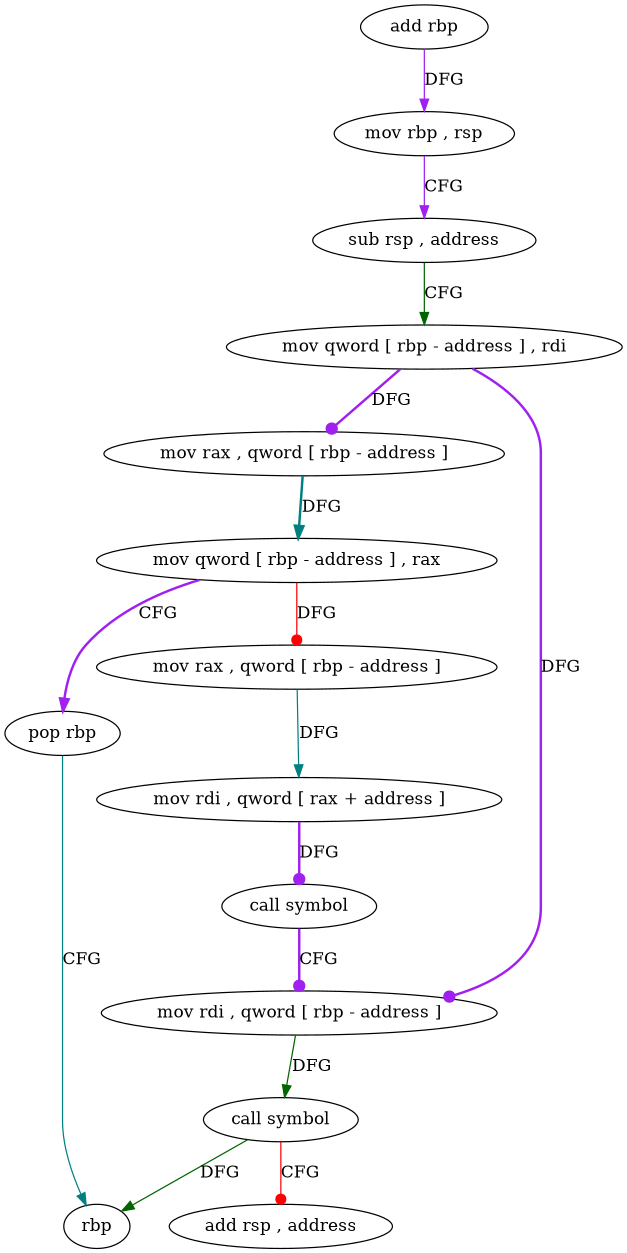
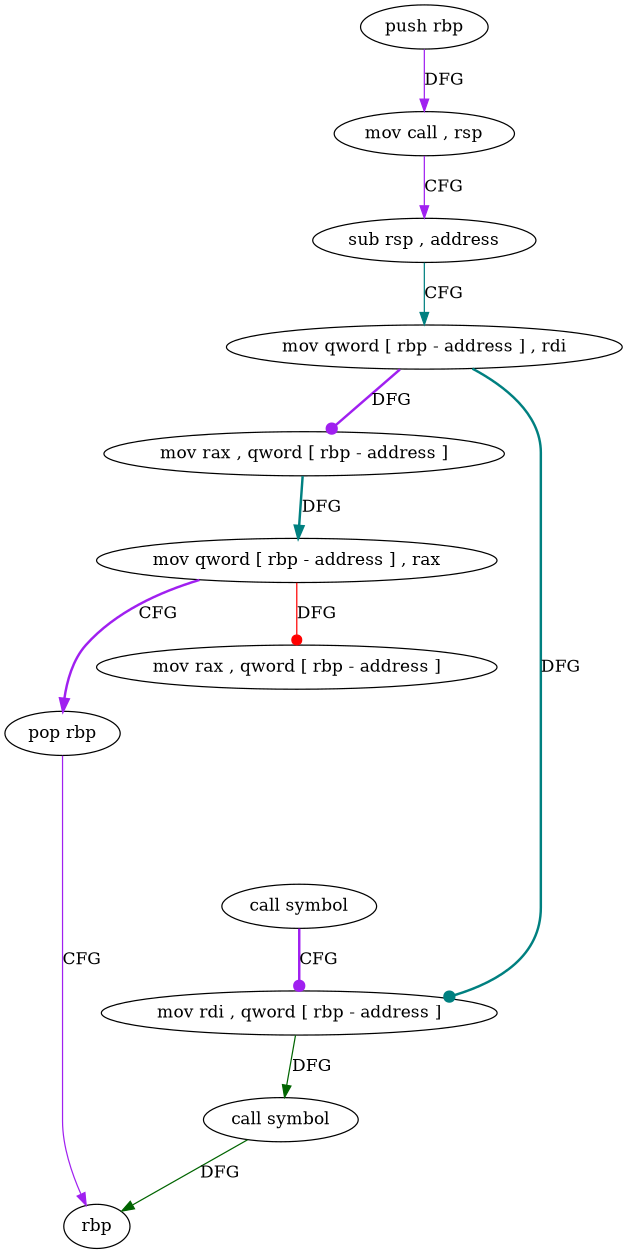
(424, 27) -> (424, 27)
(424, 134) -> (424, 134)
(424, 288) -> (424, 288)
(541, 690) -> (541, 690)
(299, 800) -> none
(63, 976) -> (63, 976)
(281, 1226) -> none
